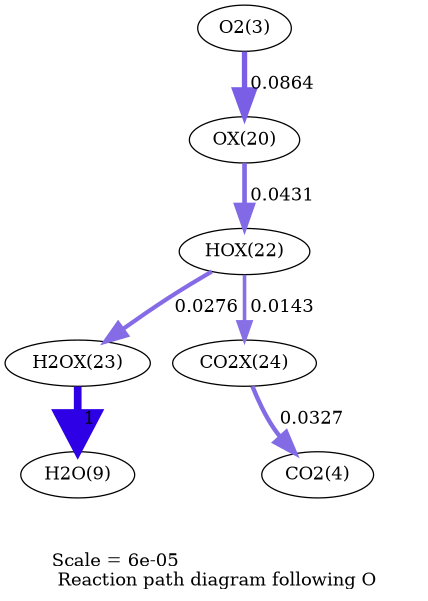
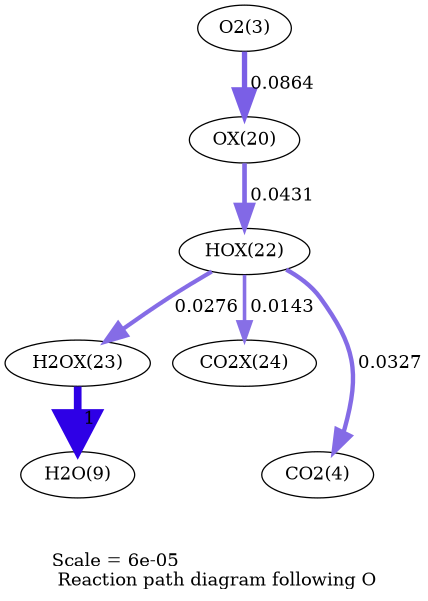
(264, 413) -> (345, 340)
